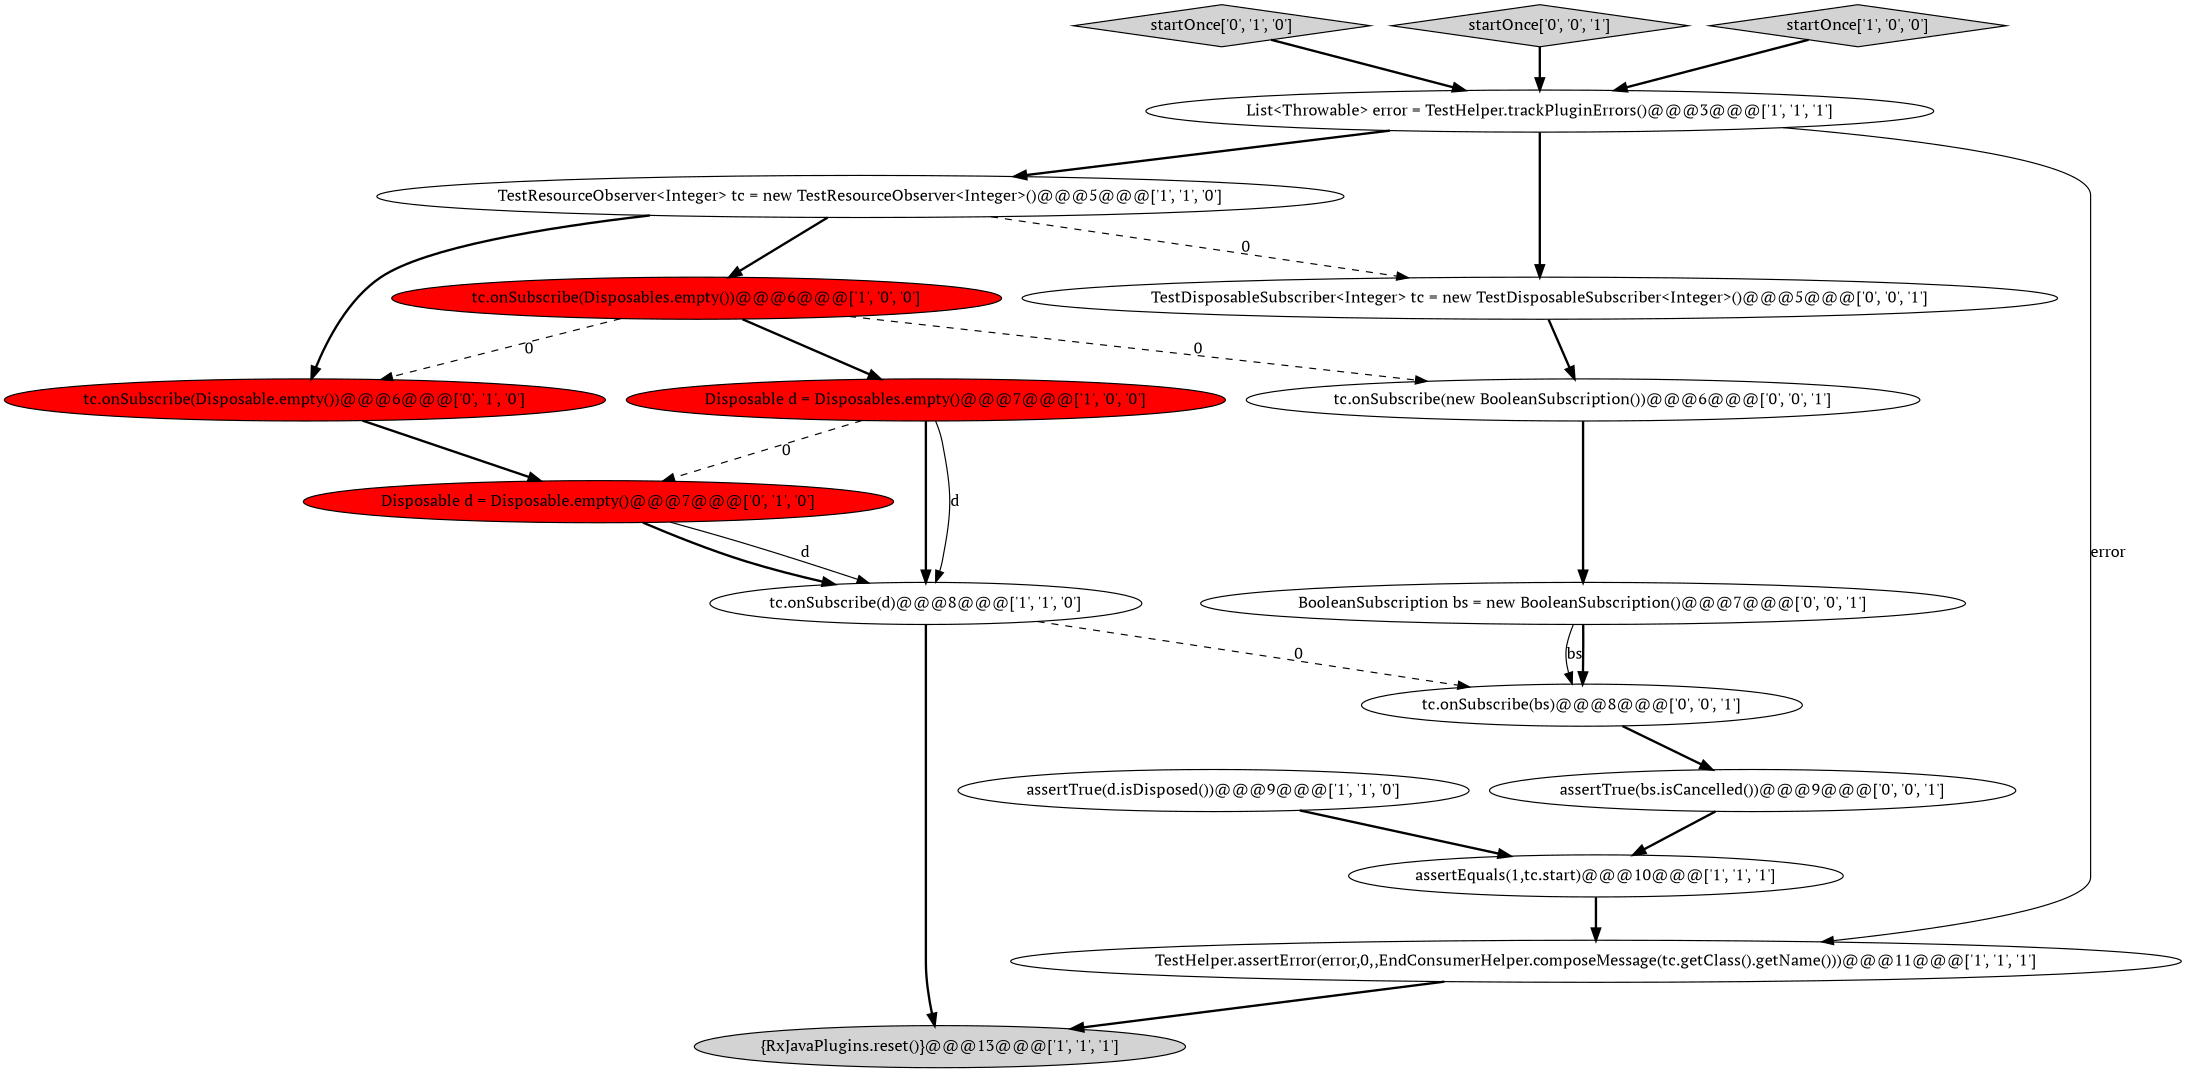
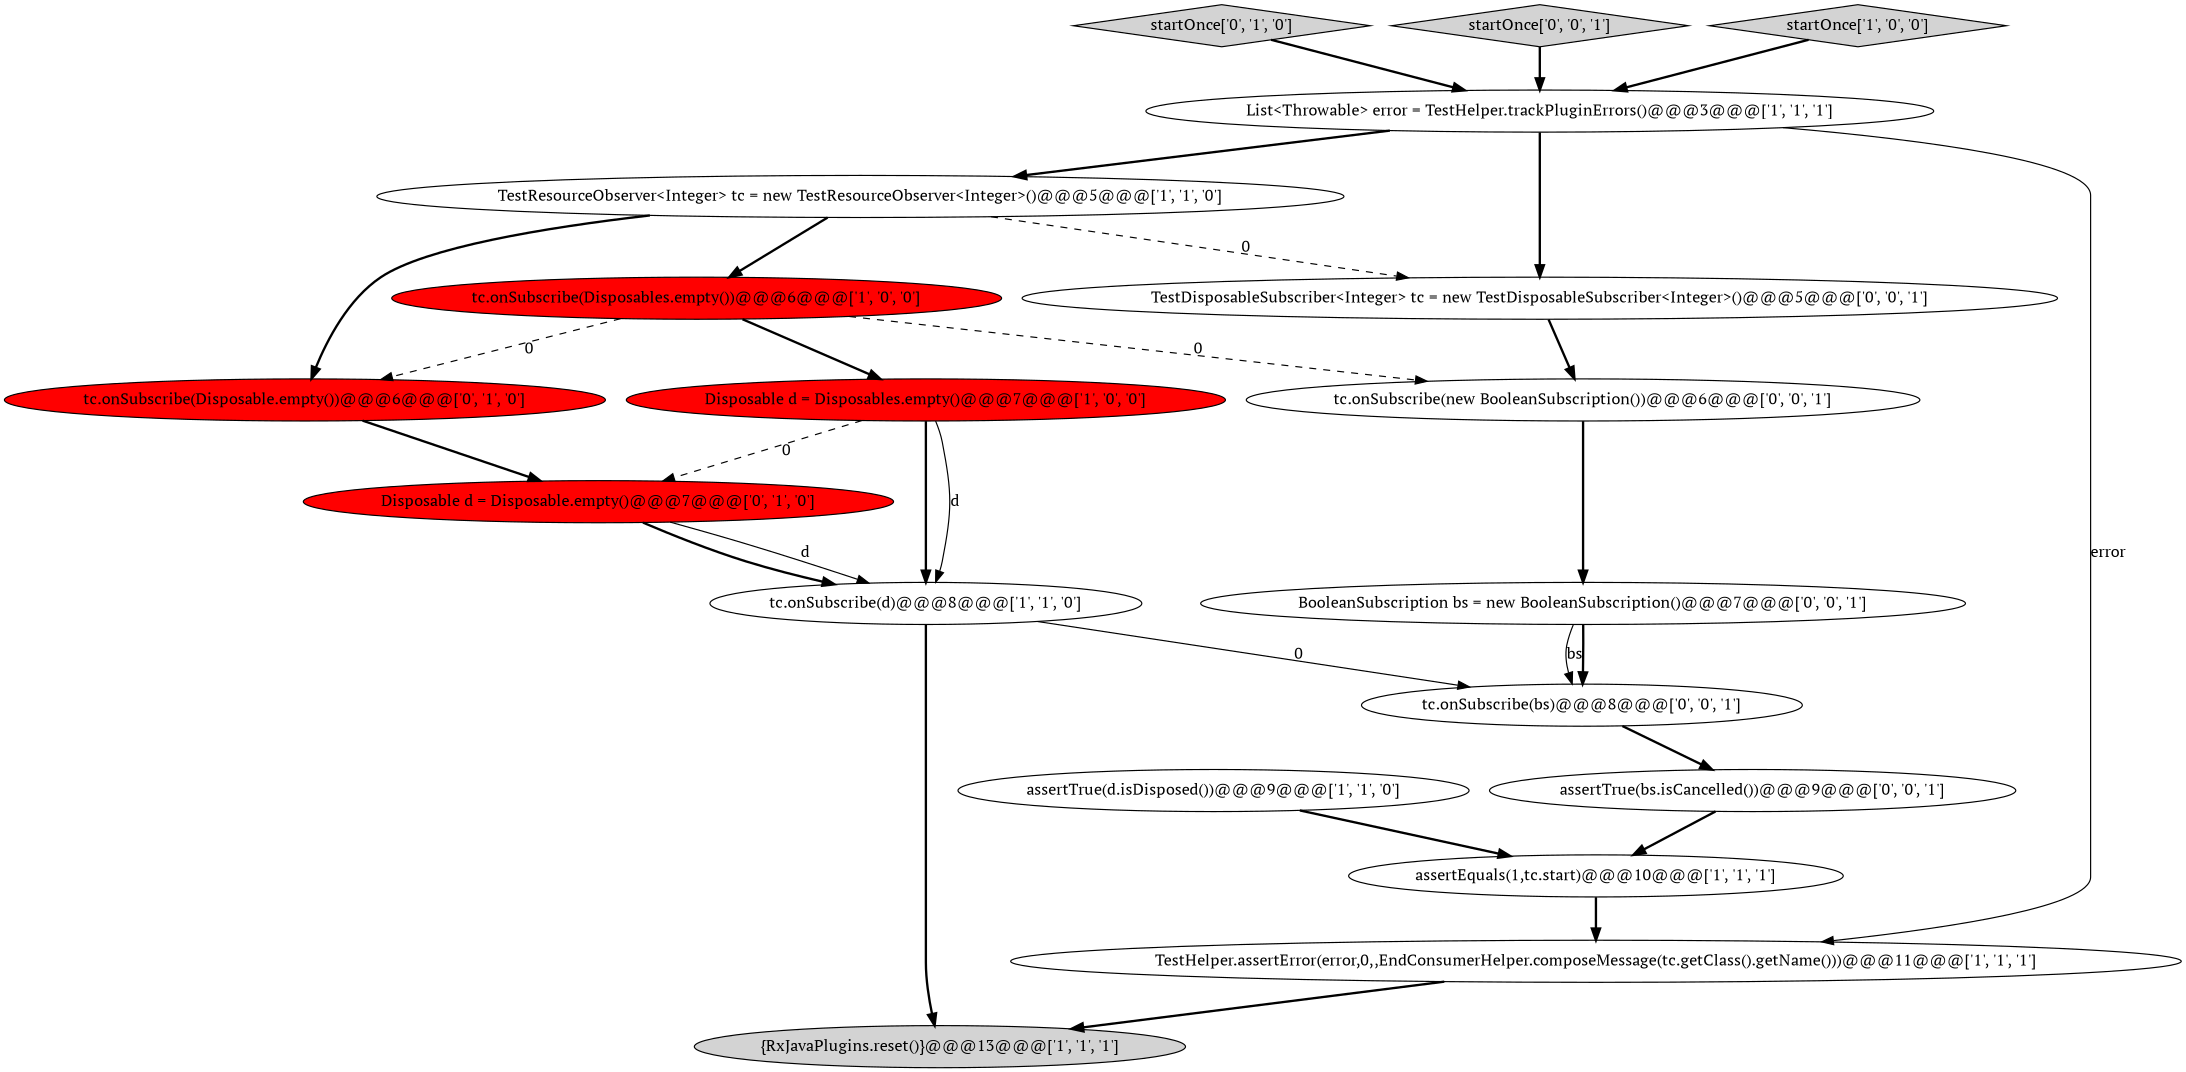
(1248, 653) -> (1248, 653)
